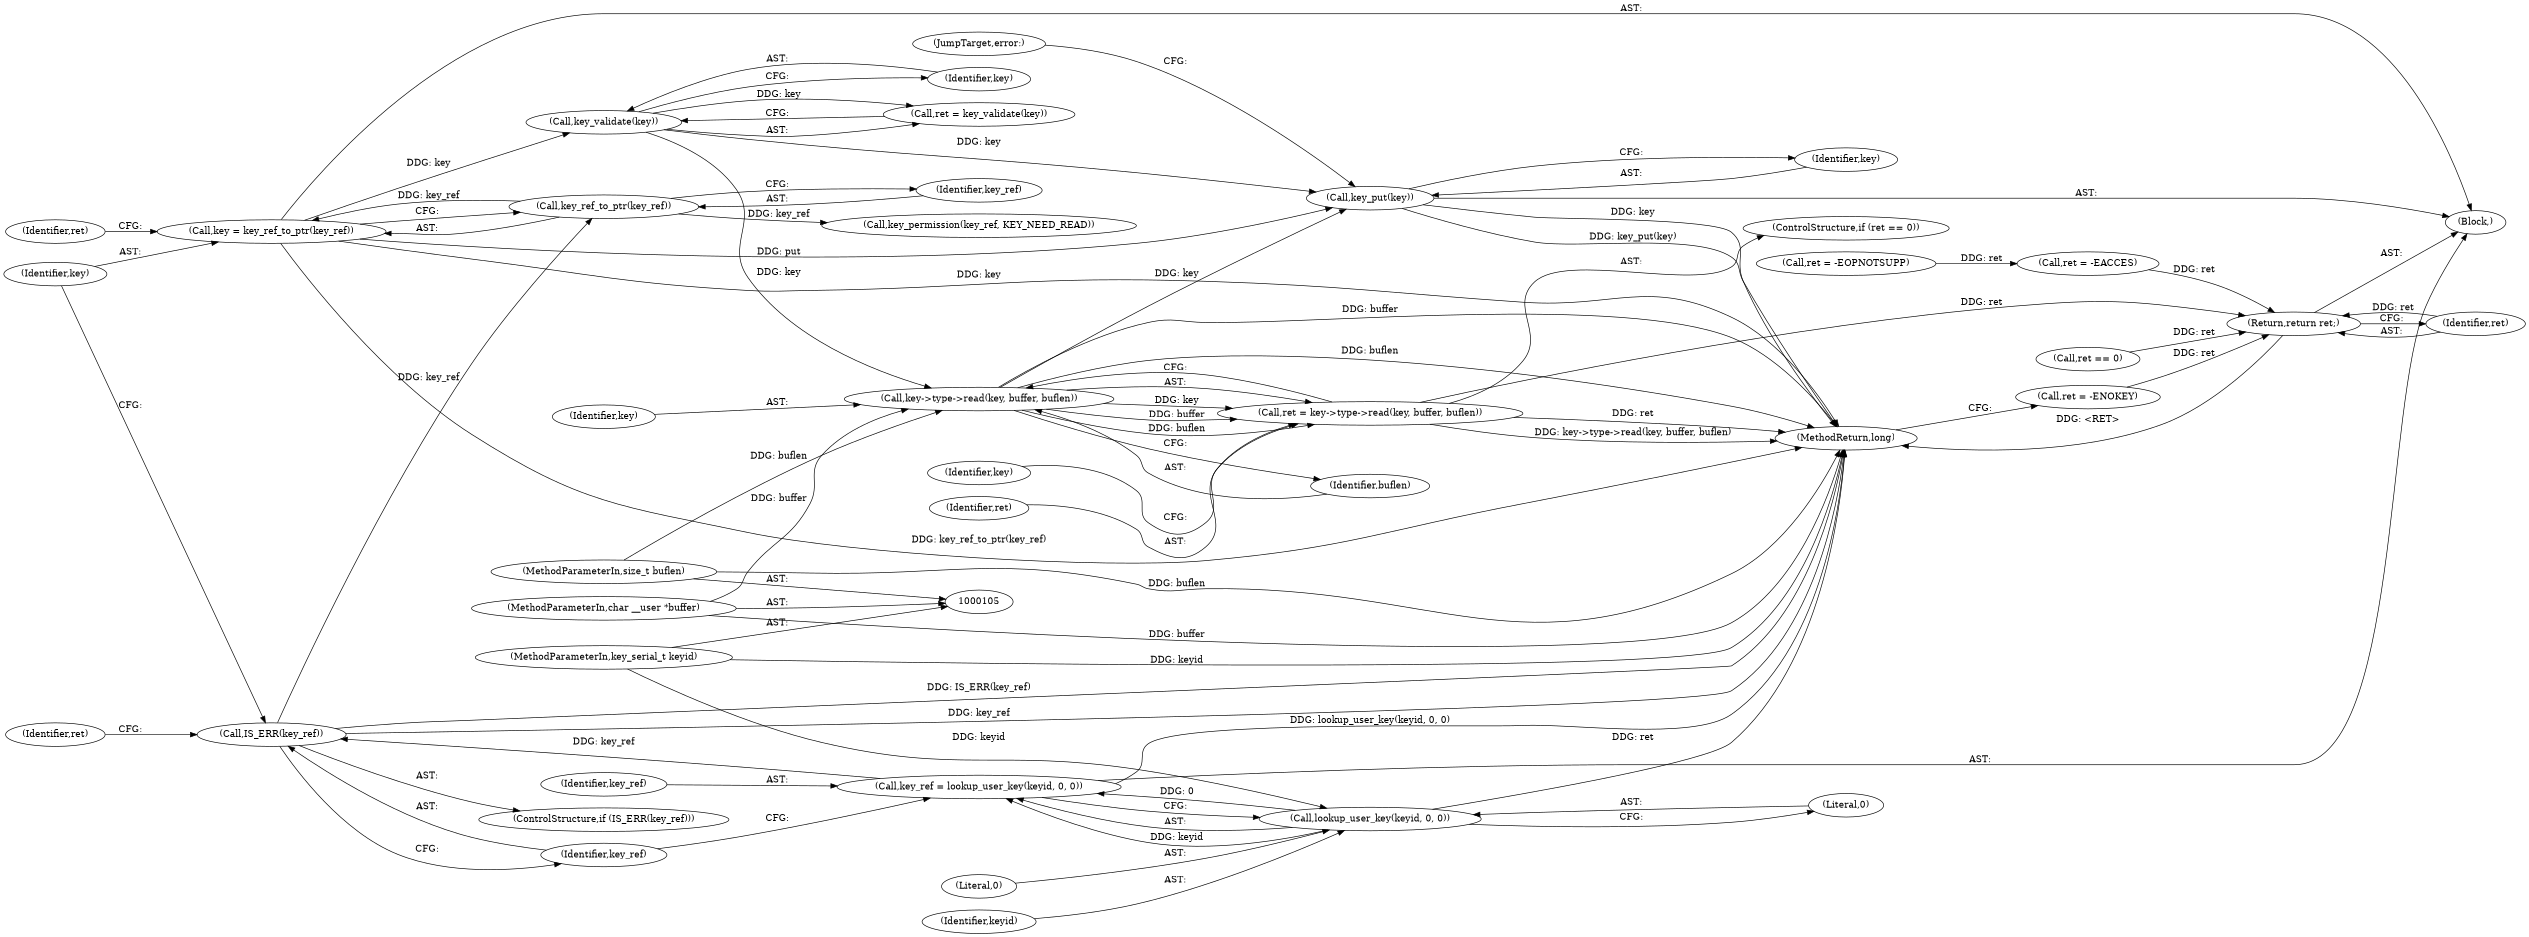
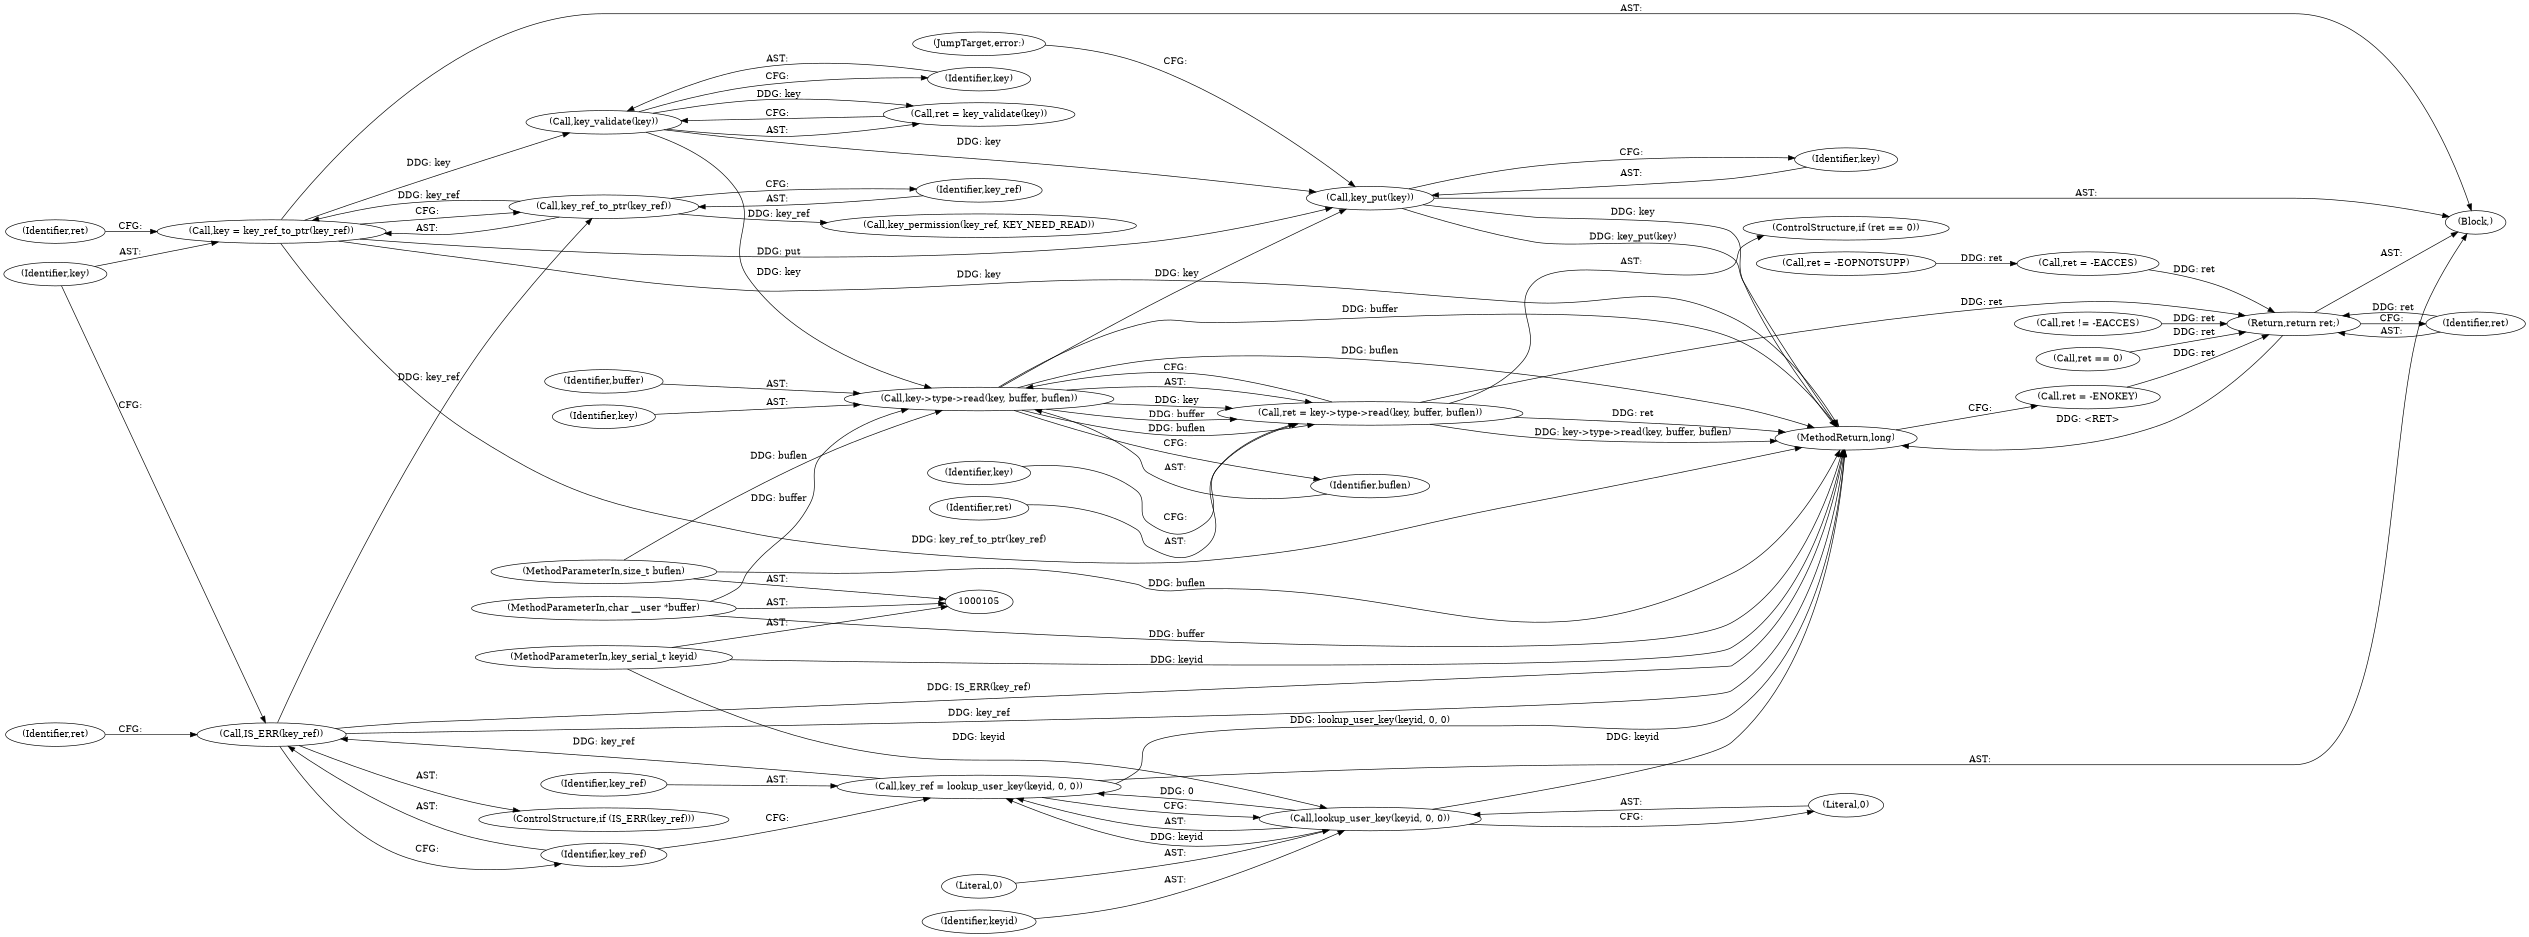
none -> (2088, 324)
none -> (604, 381)
(1633, 738) -> (1633, 738)
